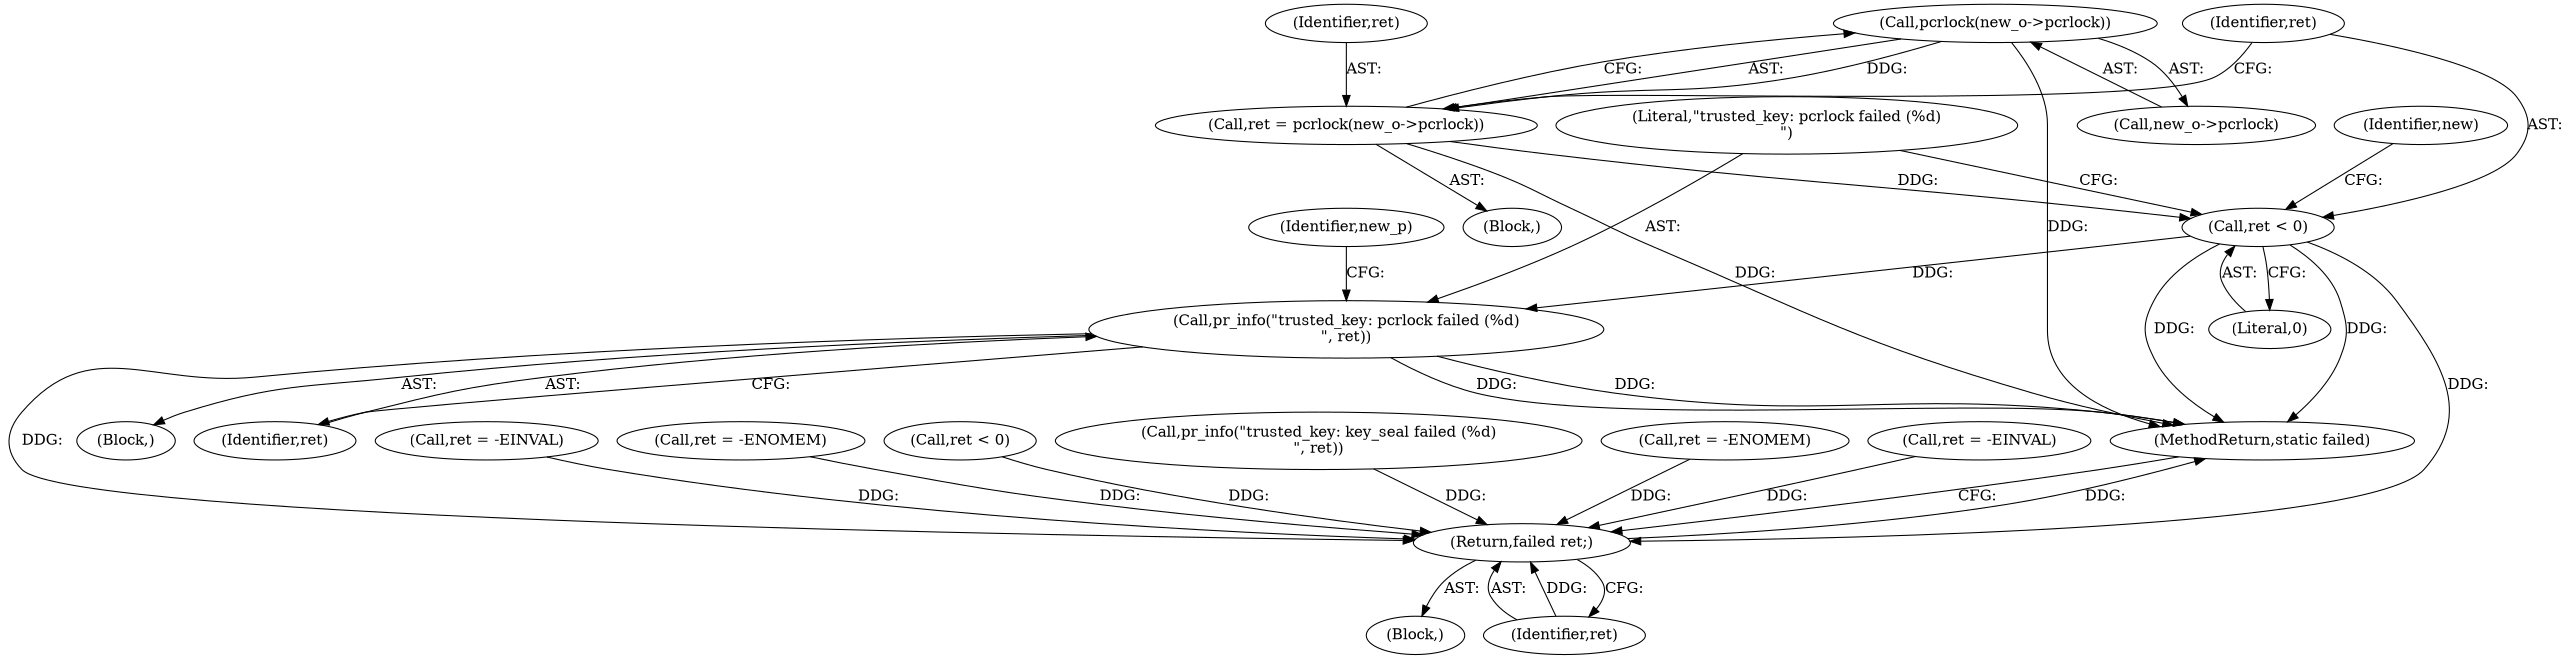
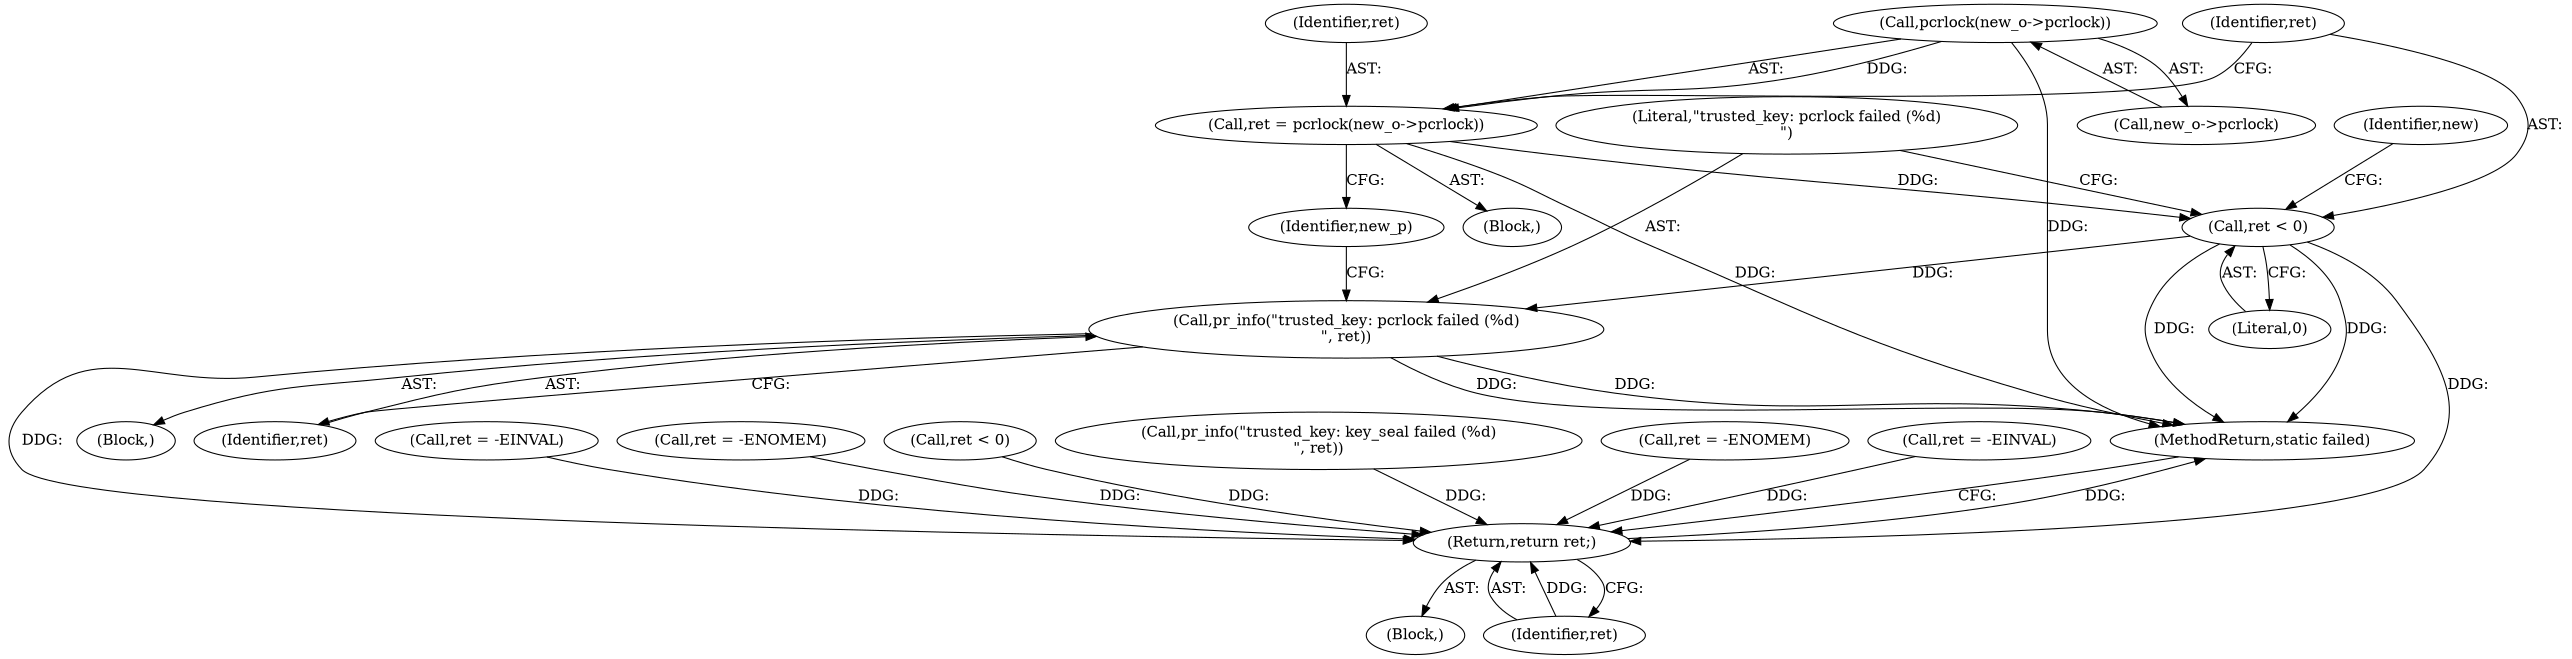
(1623, 59) -> (1346, 171)
(1522, 543) -> (1522, 543)
